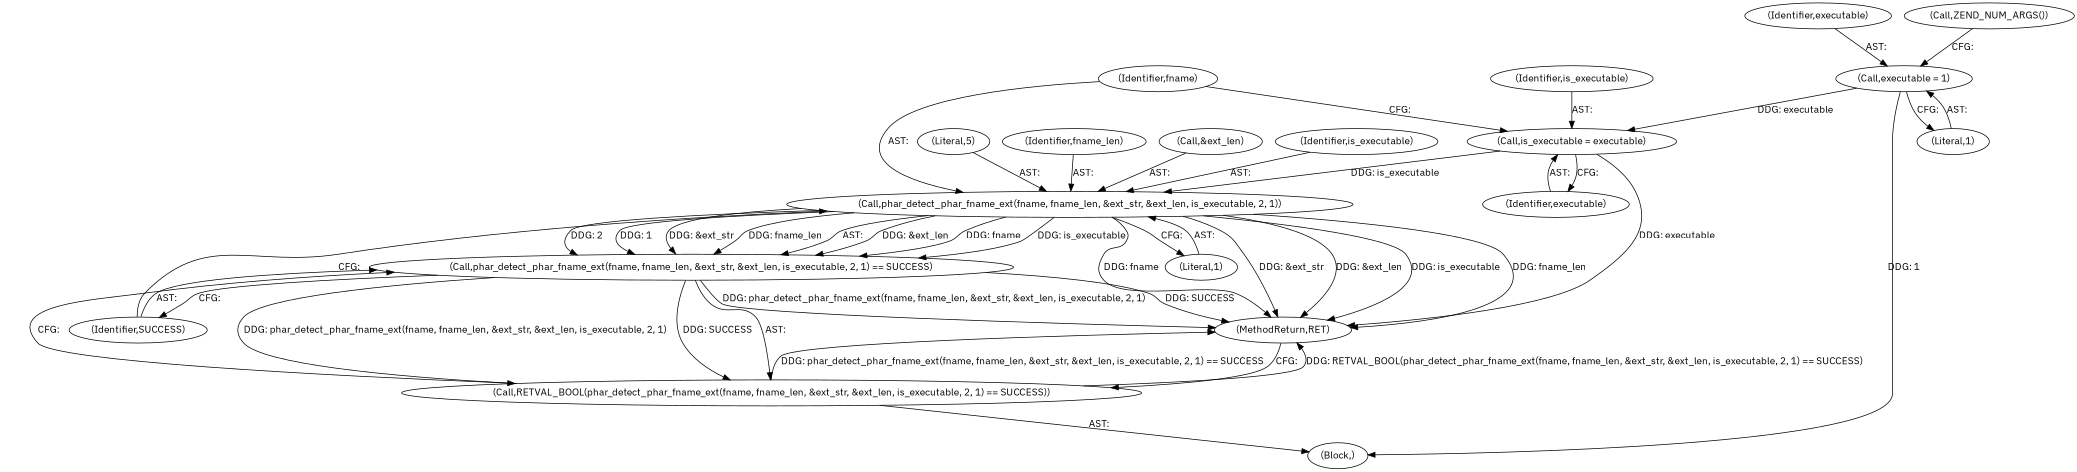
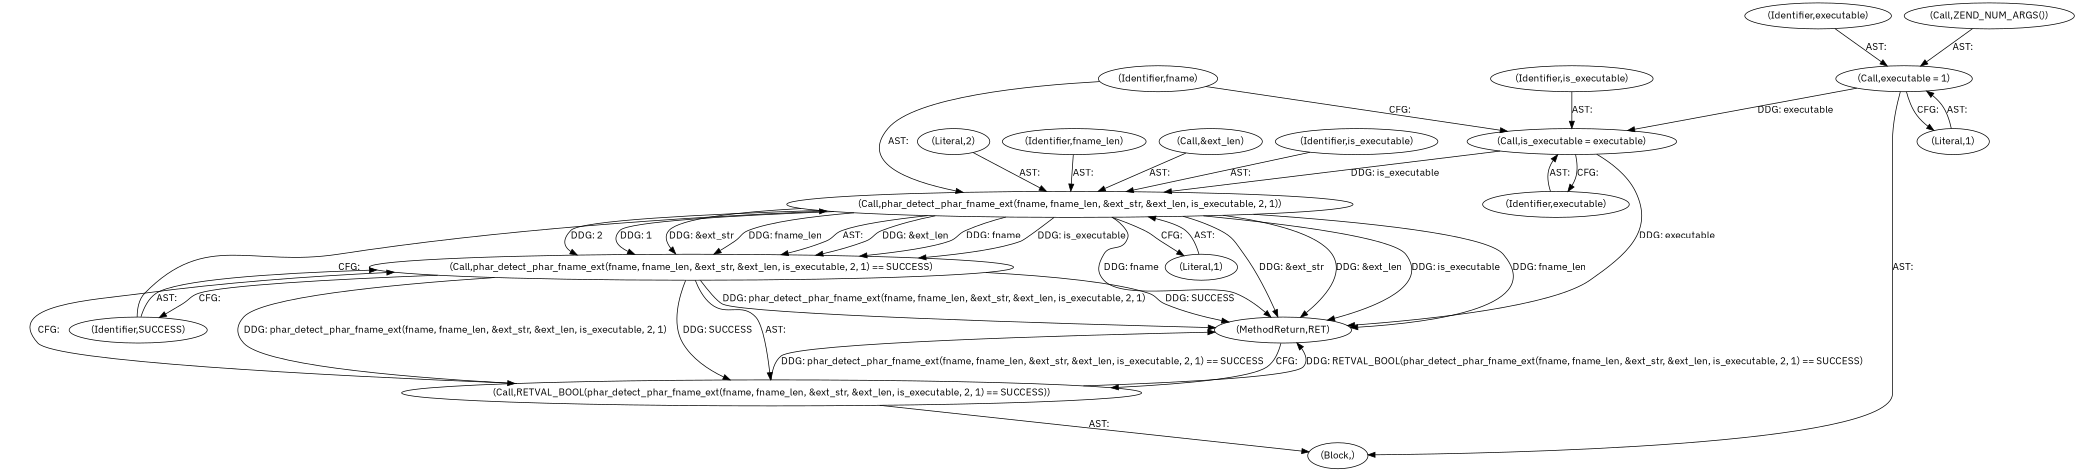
(1964, 47) -> (1964, 47)
(954, 142) -> (954, 142)
(1904, 267) -> (1904, 267)
